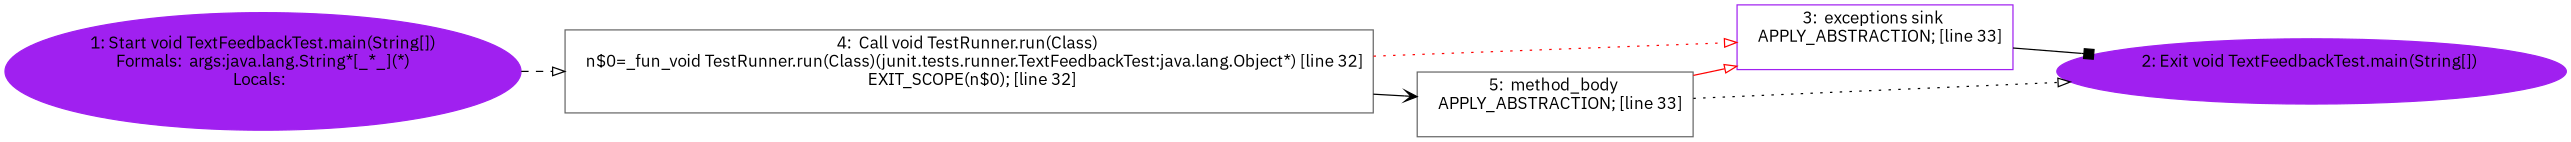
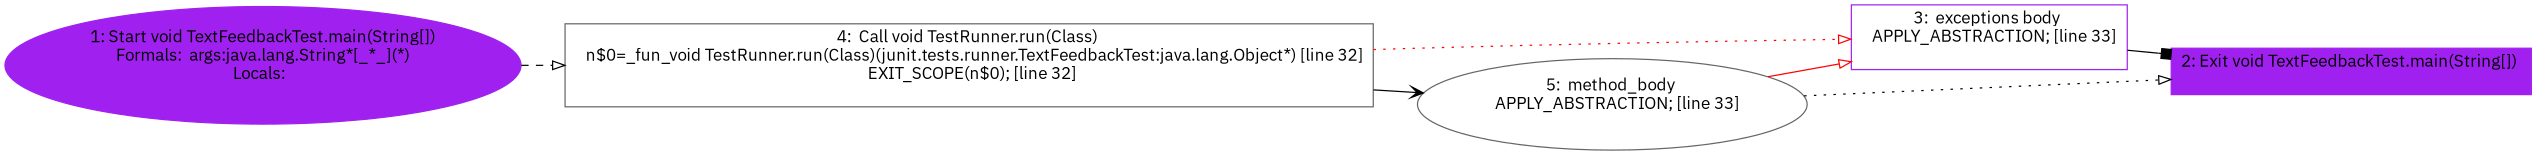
(1875, 37) -> (1989, 37)
(2312, 71) -> (2351, 71)
(1555, 104) -> (1612, 104)
